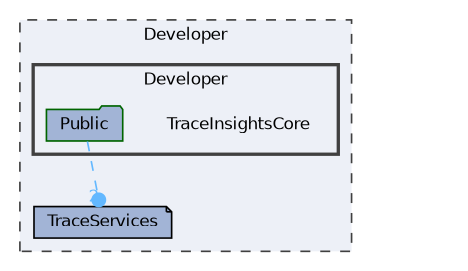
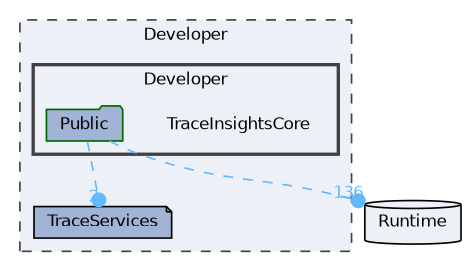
none -> (413, 222)
